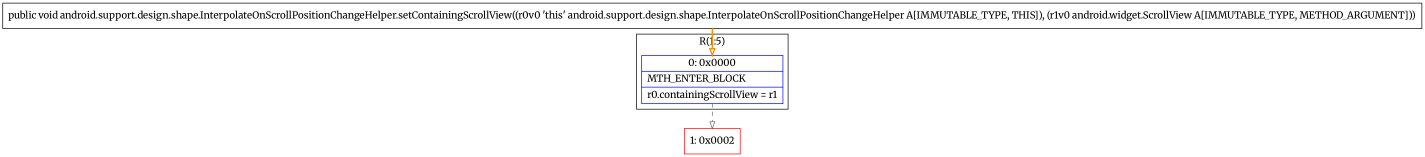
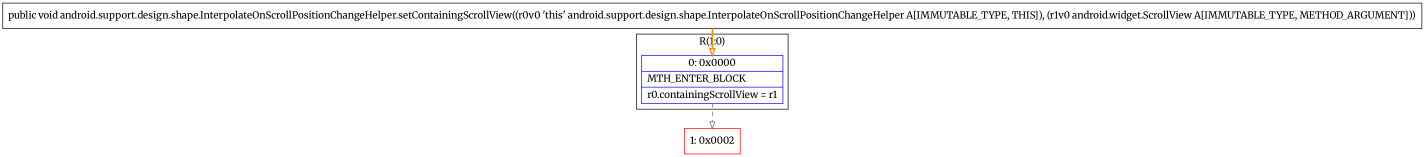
(712, 42) -> (712, 42)
